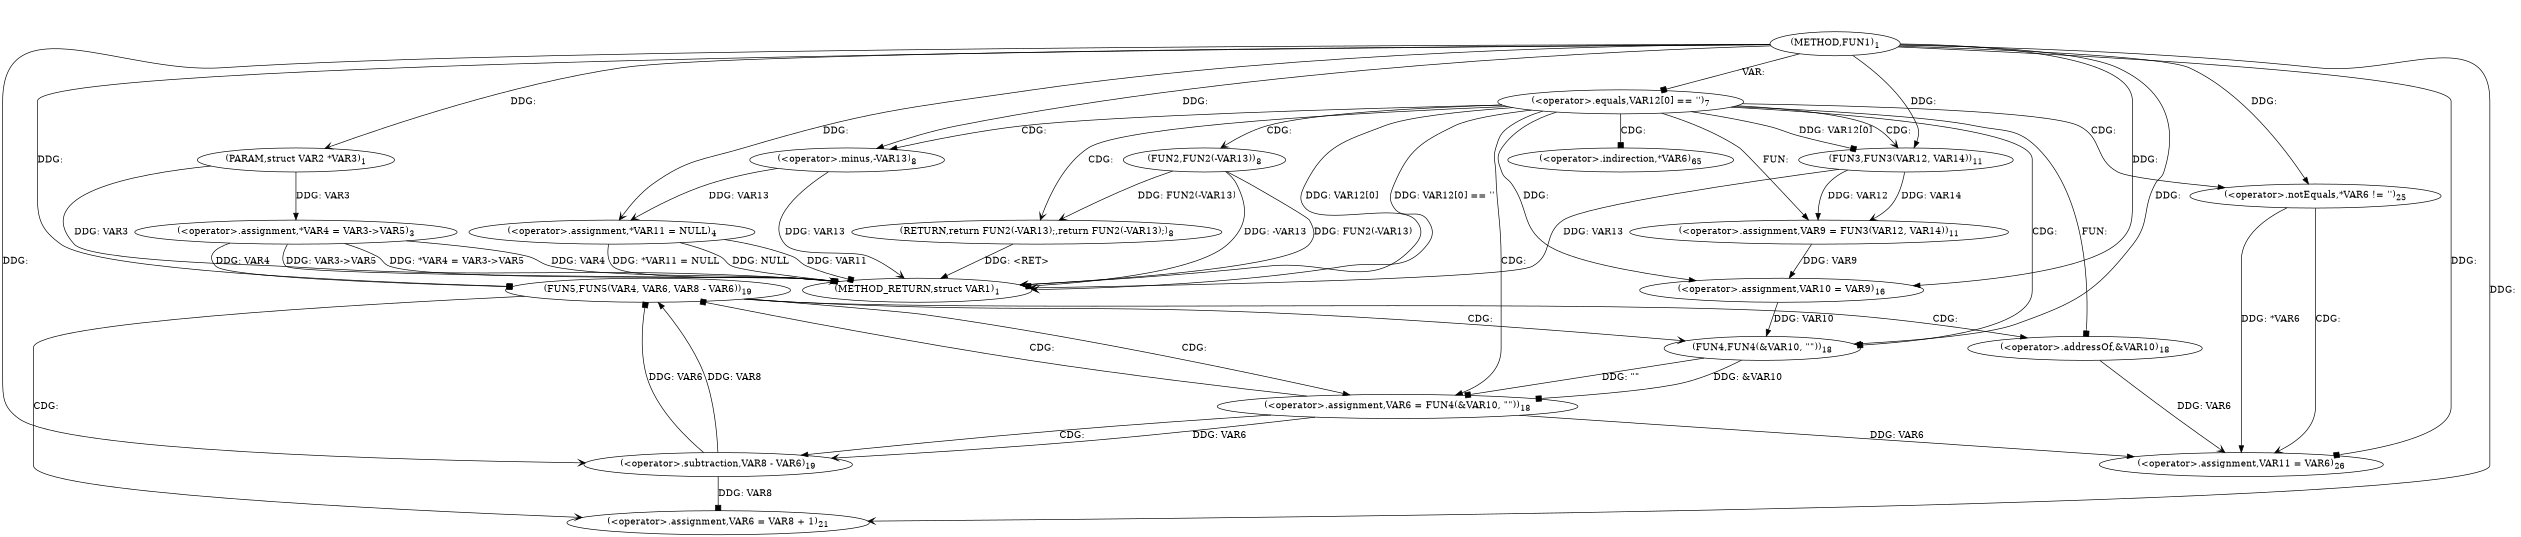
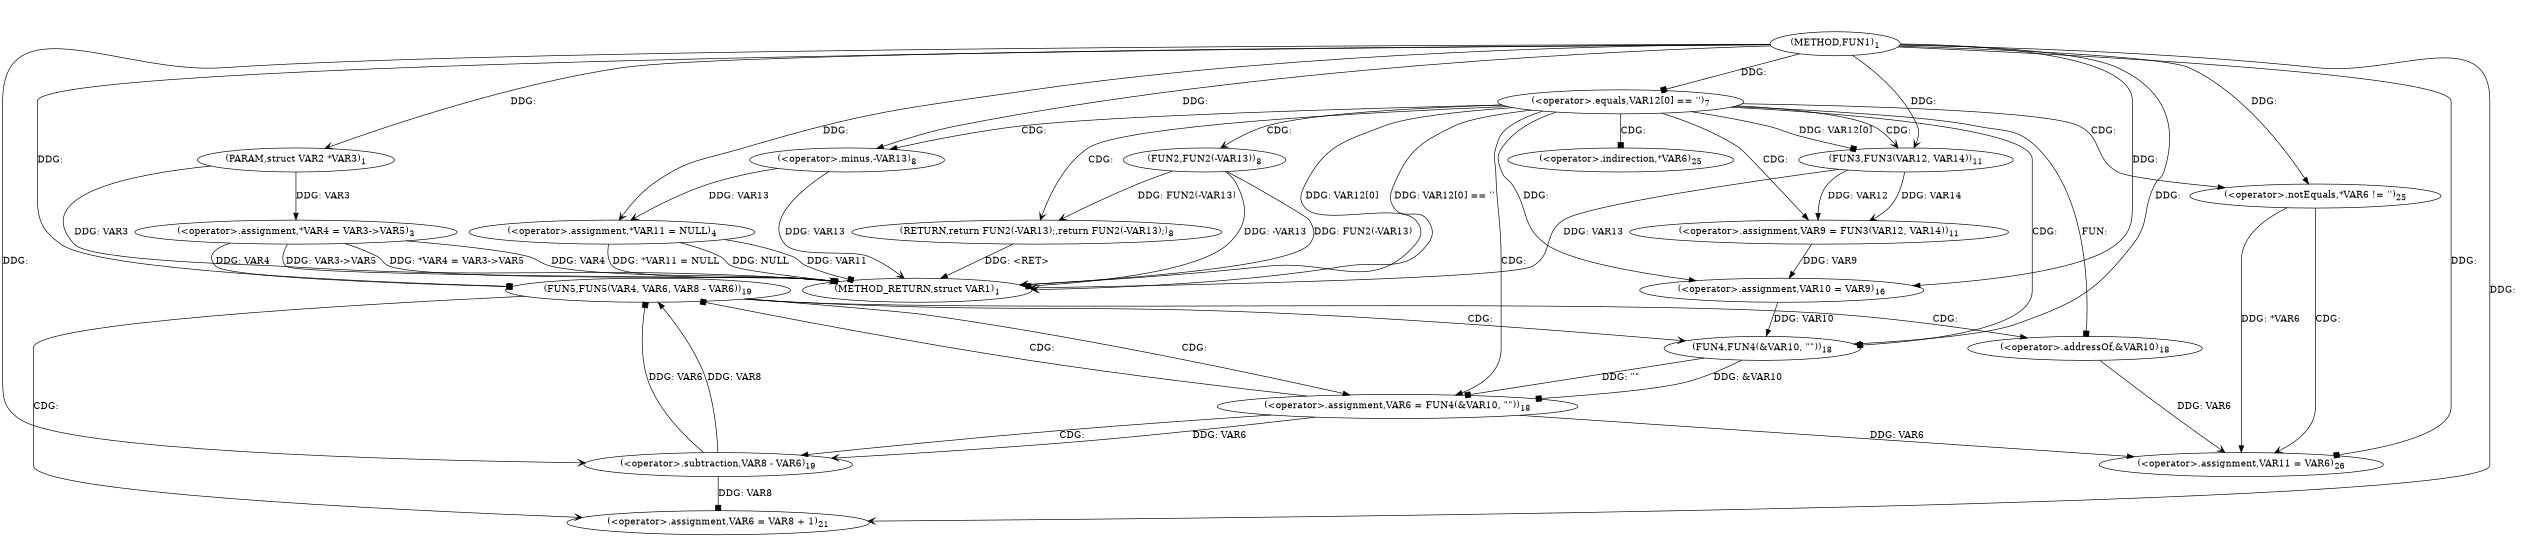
(1755, 73) -> (1755, 73)
(1895, 92) -> (1895, 92)
(1697, 159) -> (1697, 159)
(1777, 160) -> (1777, 160)
